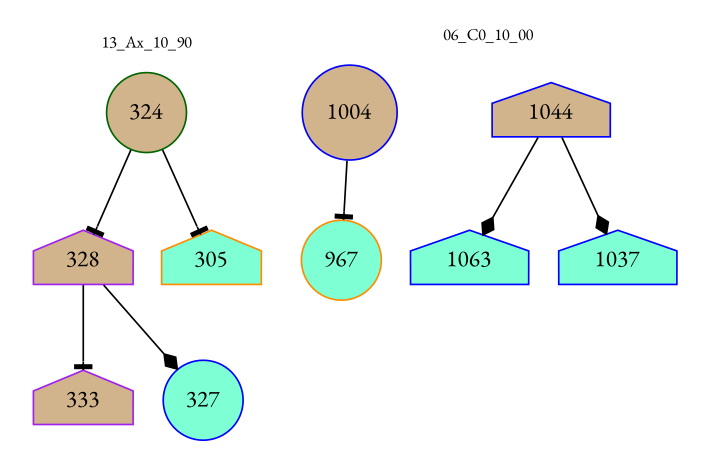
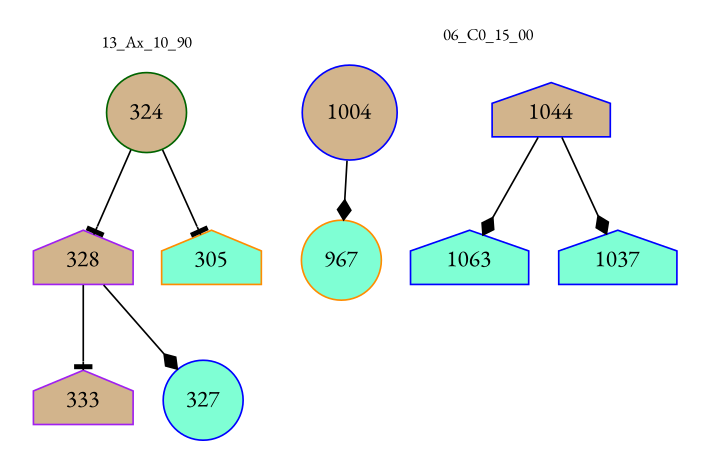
(489, 36) -> (489, 36)
(346, 186) -> (346, 186)
